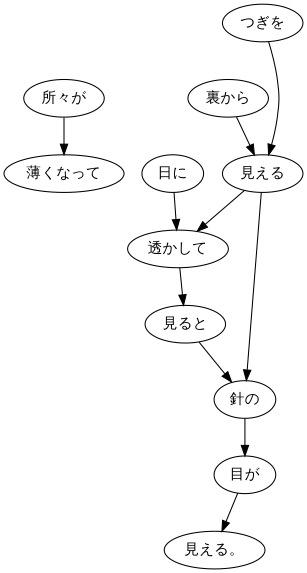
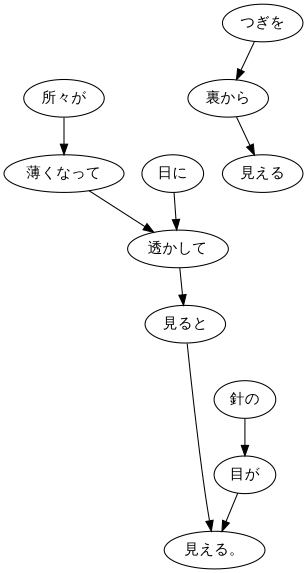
(279, 93) -> (248, 56)
(225, 207) -> (117, 209)
(254, 281) -> none
(212, 358) -> (197, 432)
